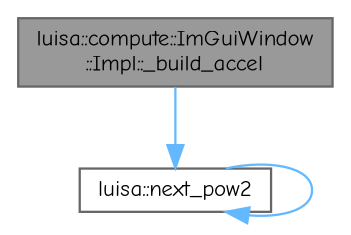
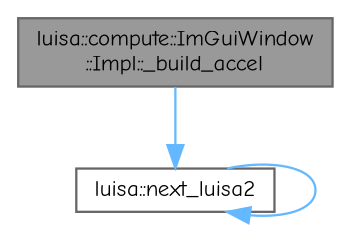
(175, 190) -> (175, 190)
